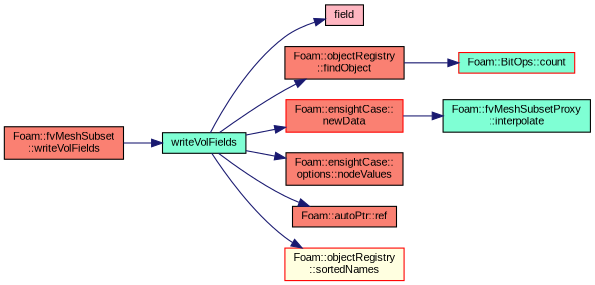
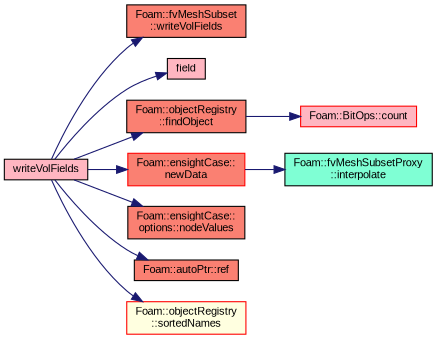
(517, 63) -> (359, 116)
(138, 143) -> (86, 96)
(204, 143) -> (46, 170)
